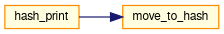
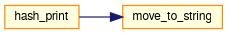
(171, 17) -> (173, 17)
